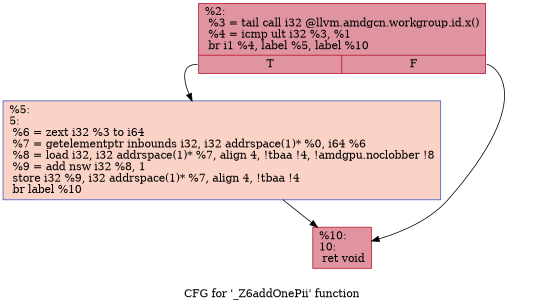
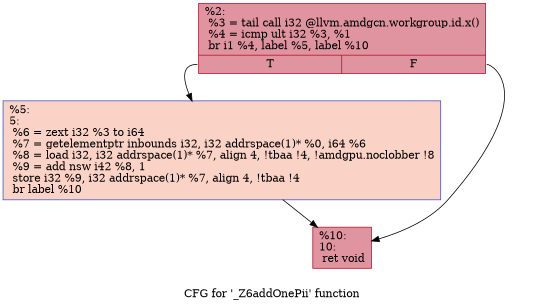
(78, 167) -> (78, 167)
